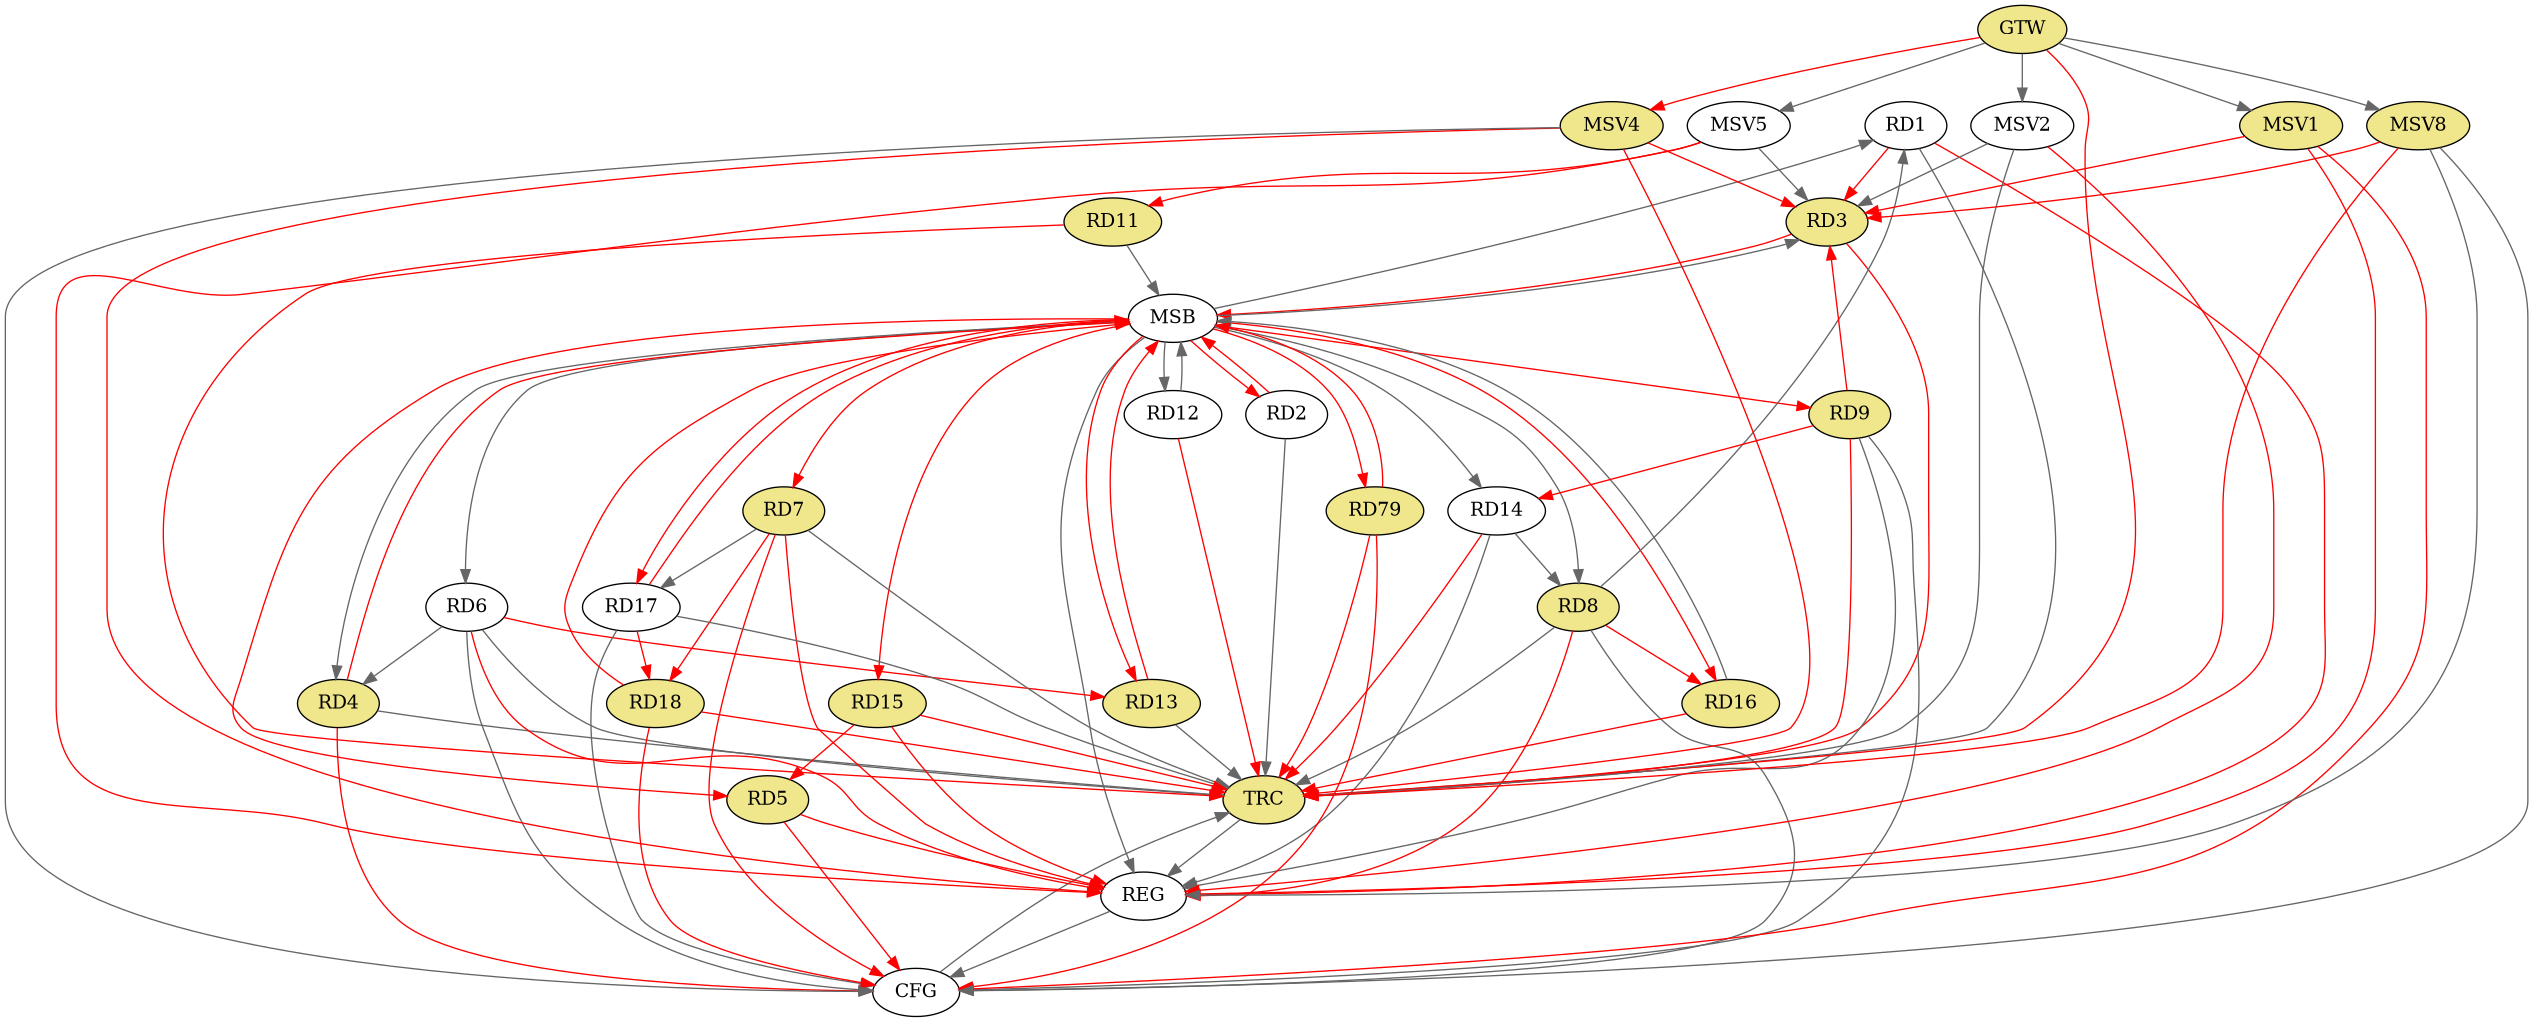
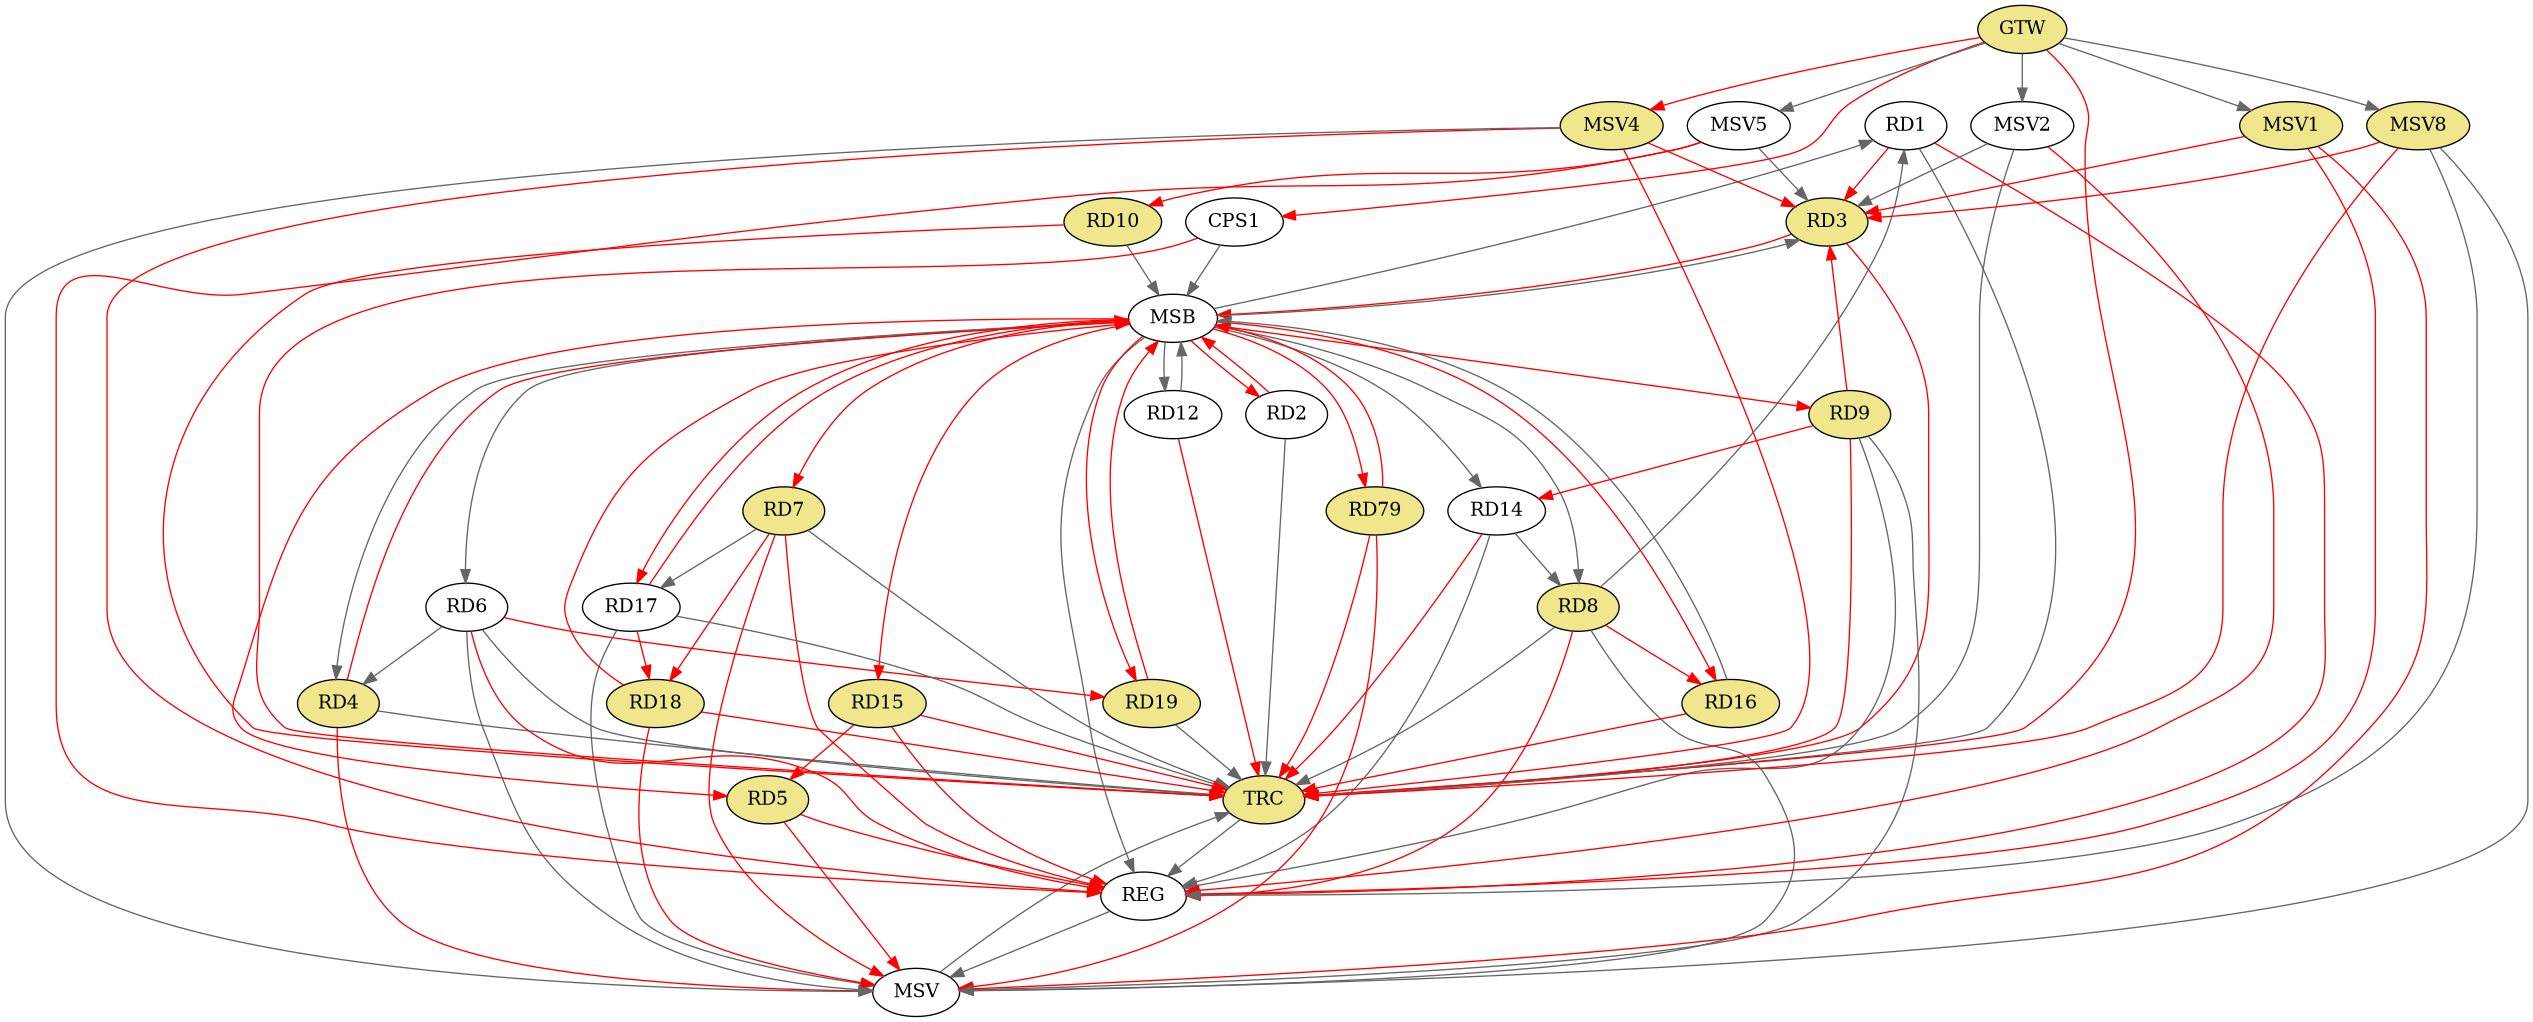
(1113, 222) -> (1113, 222)
none -> (1235, 222)
(1152, 704) -> (1152, 704)
(916, 992) -> (916, 992)
